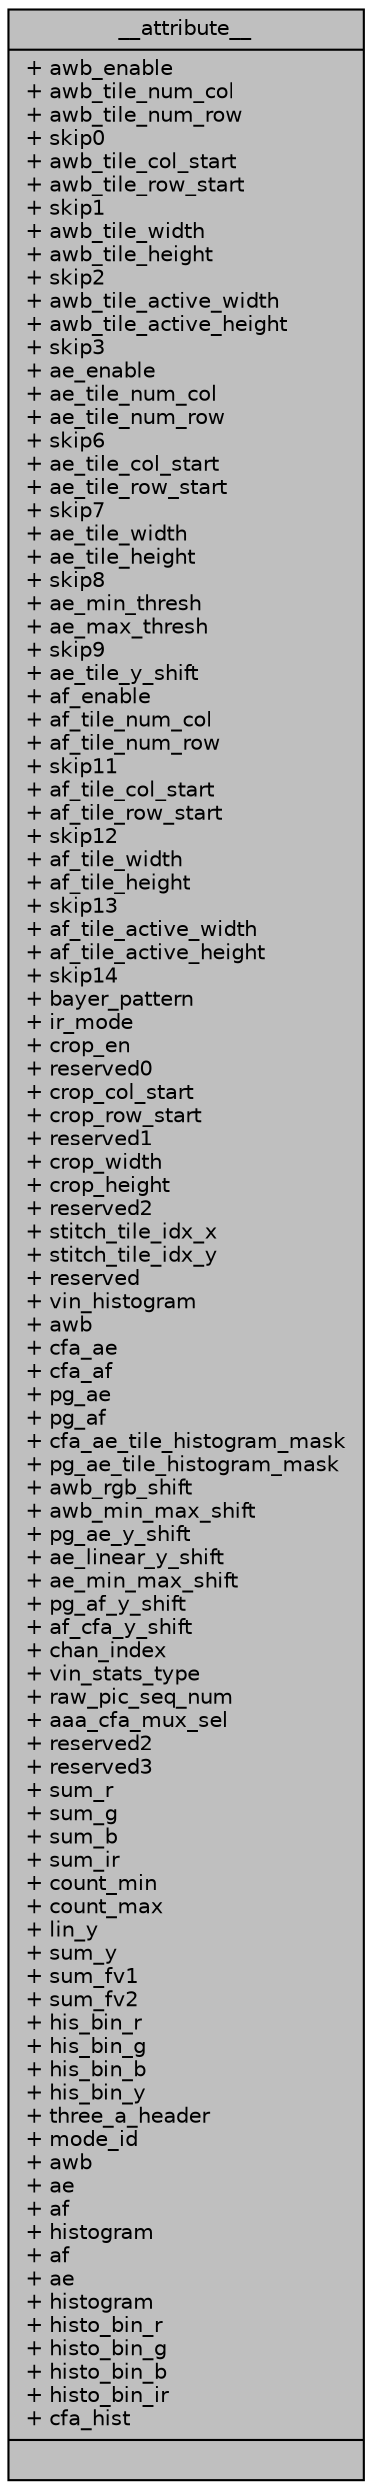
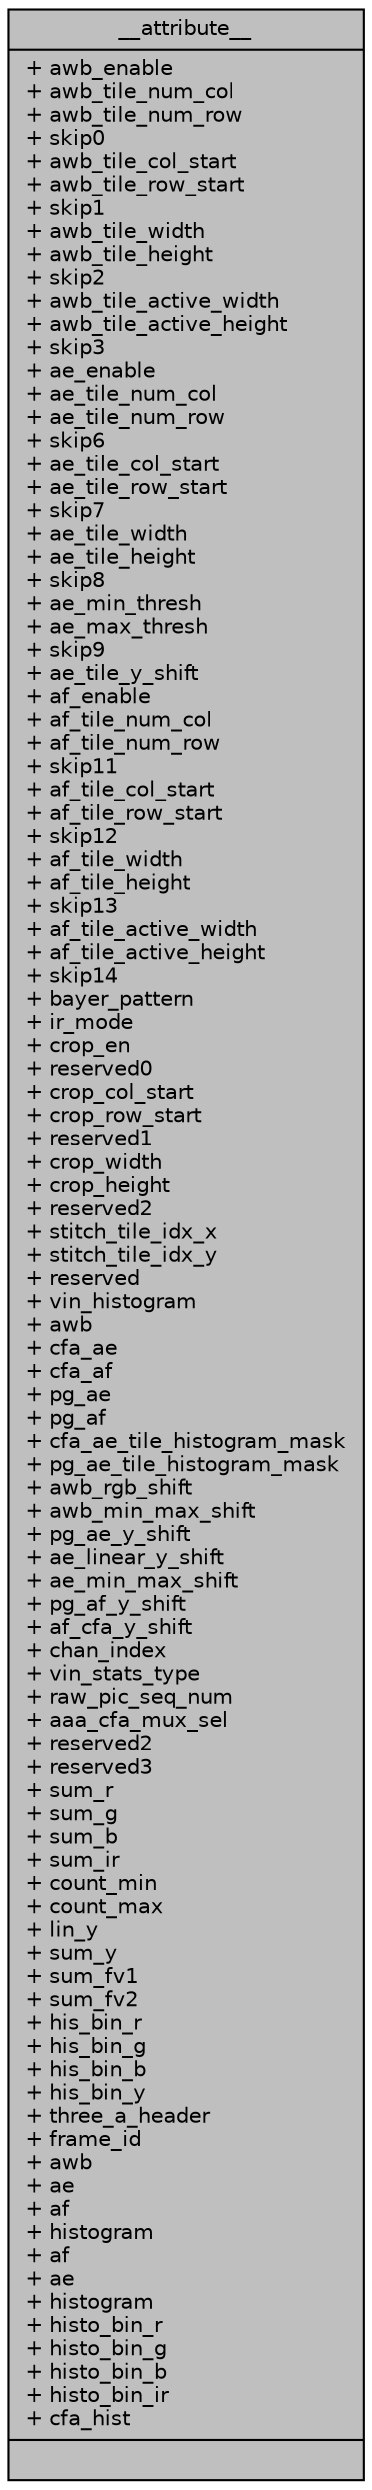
(82, 2140) -> (84, 2140)
